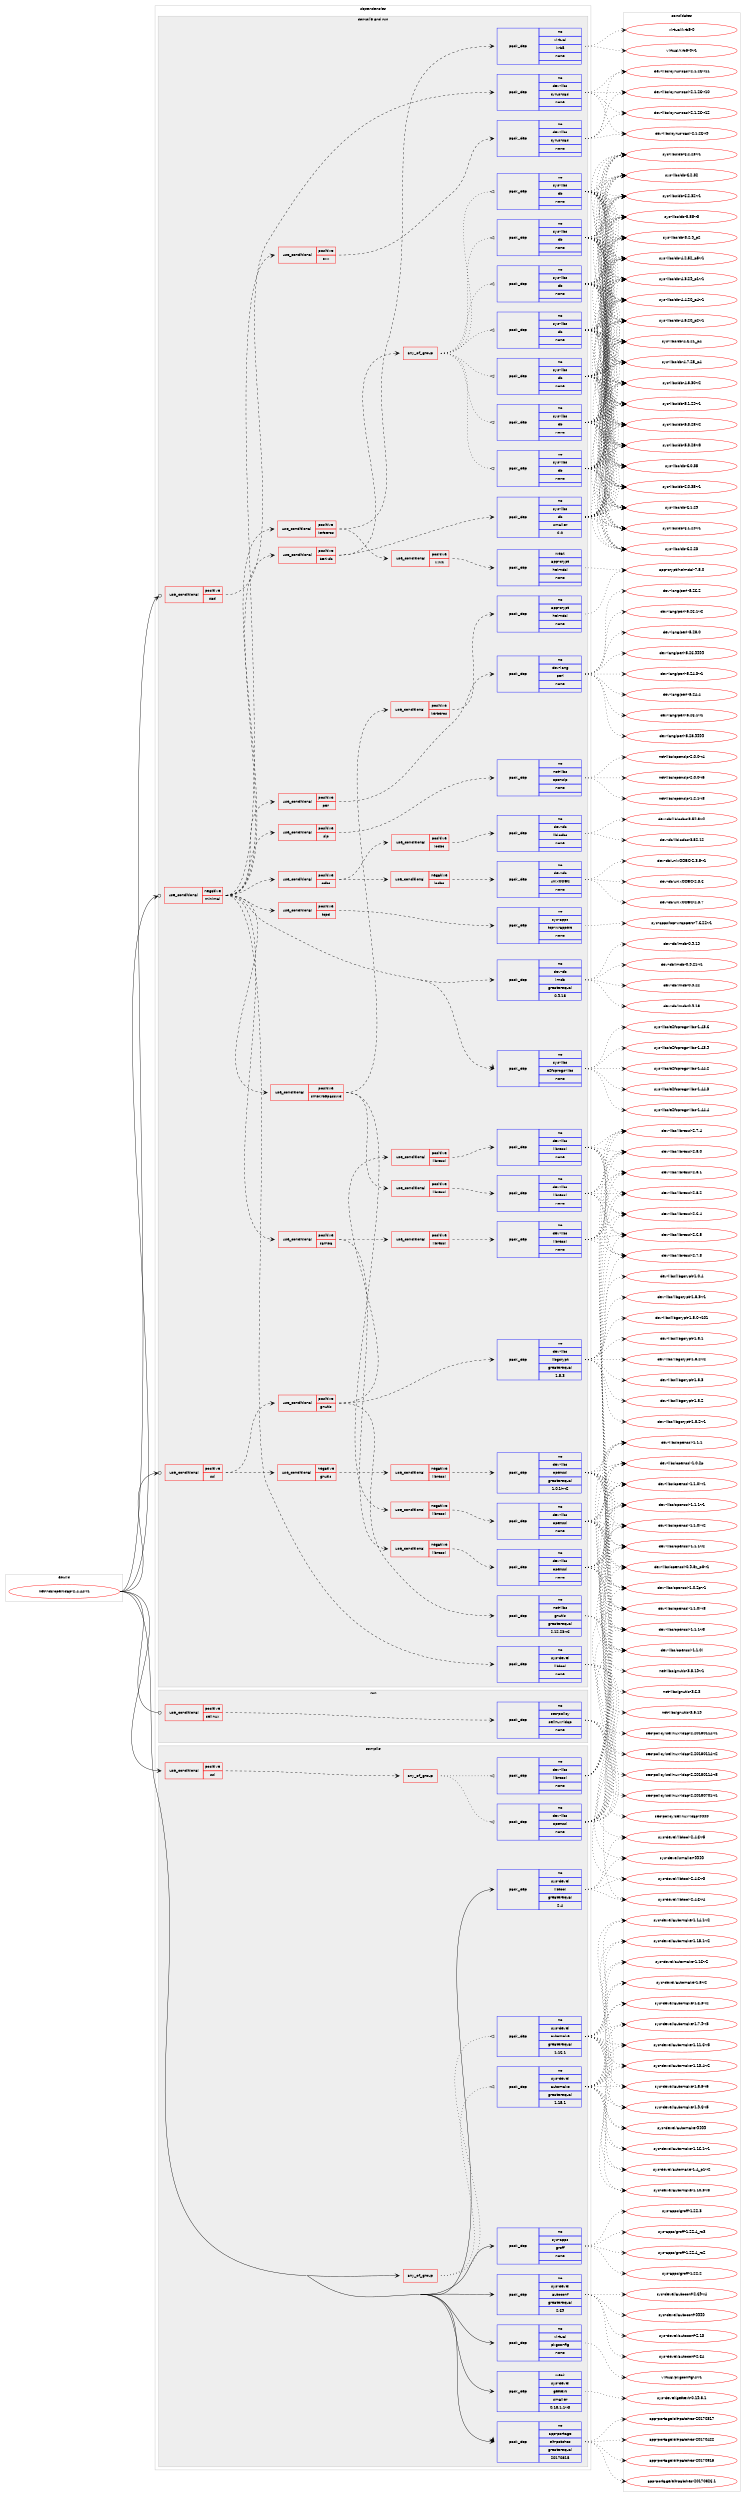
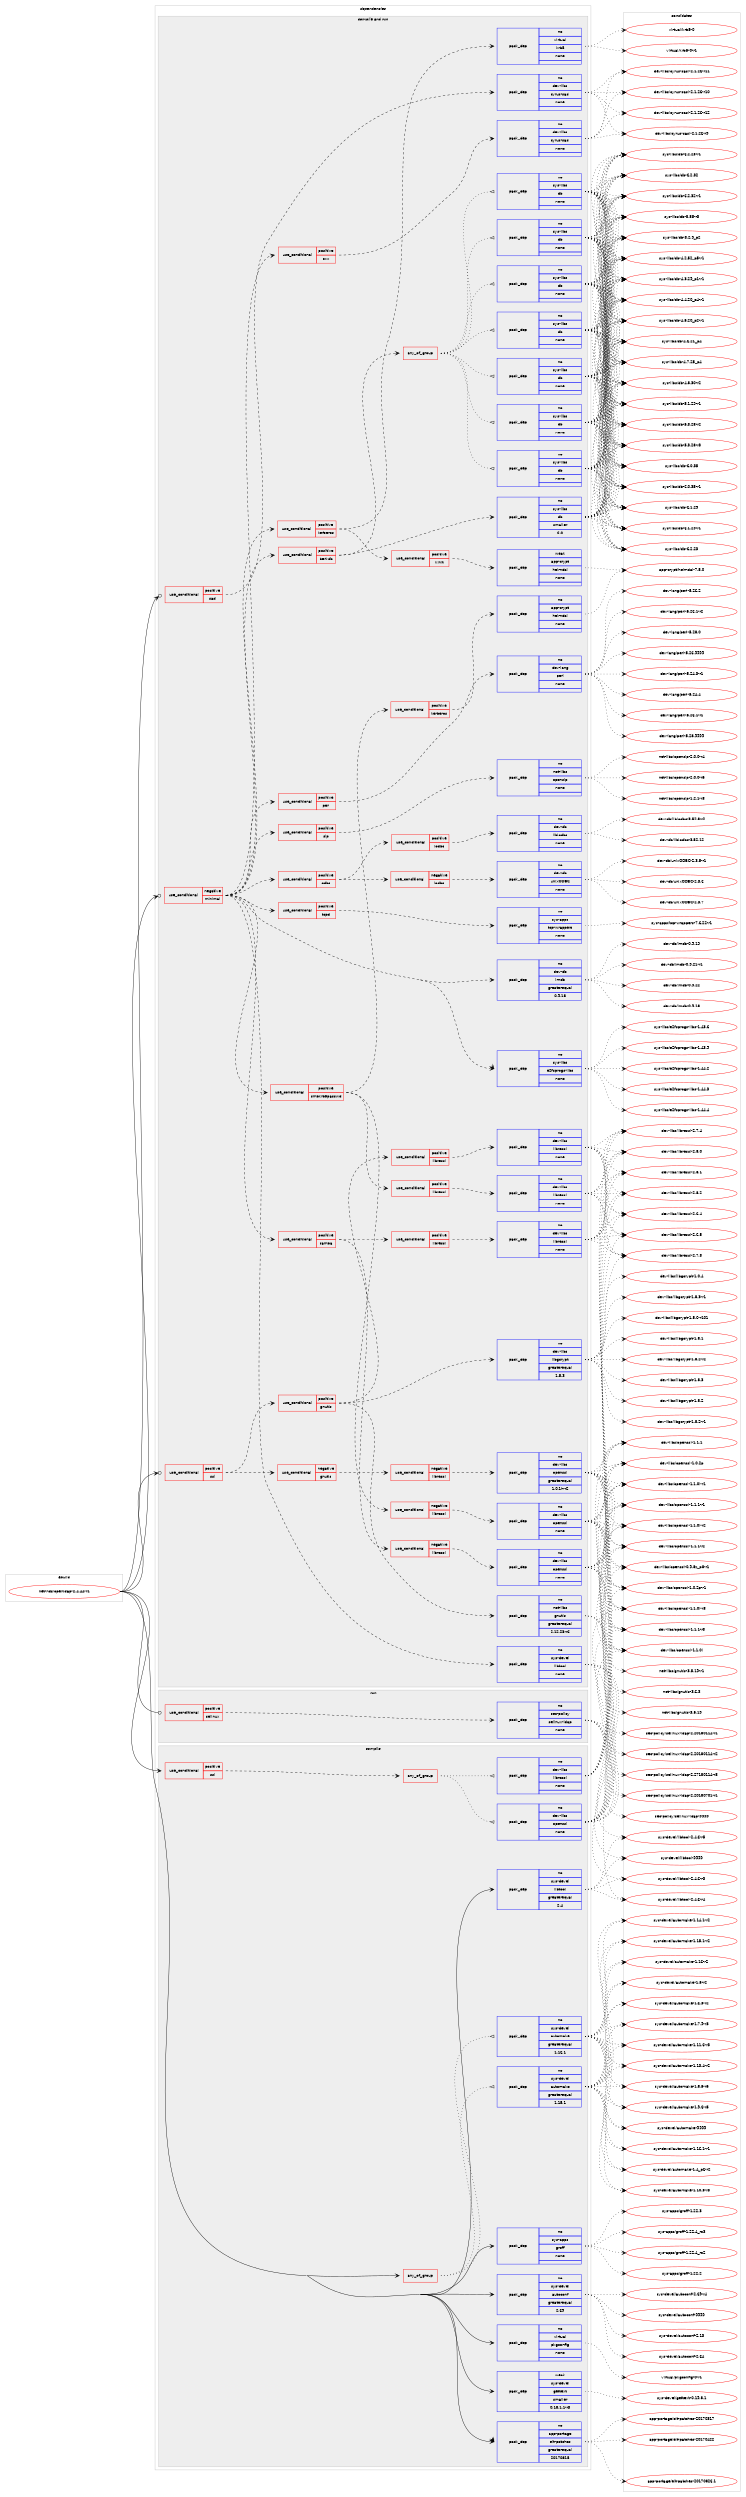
(682, 1775) -> (682, 1775)
(682, 1858) -> (682, 1858)
(682, 2170) -> (682, 2170)
(682, 2378) -> (682, 2378)
(682, 2461) -> none
